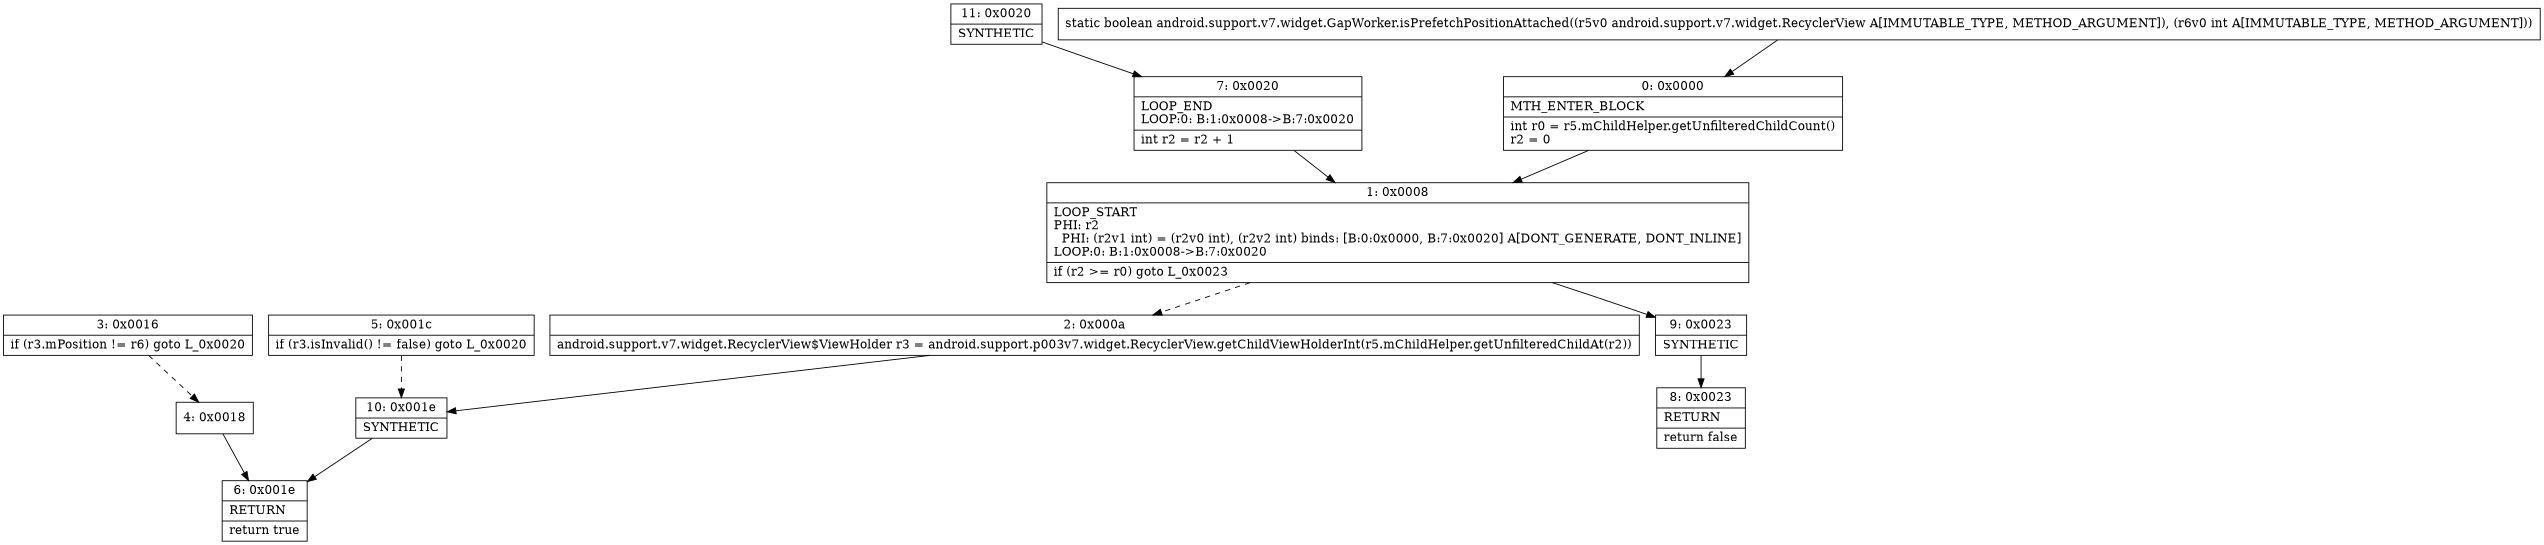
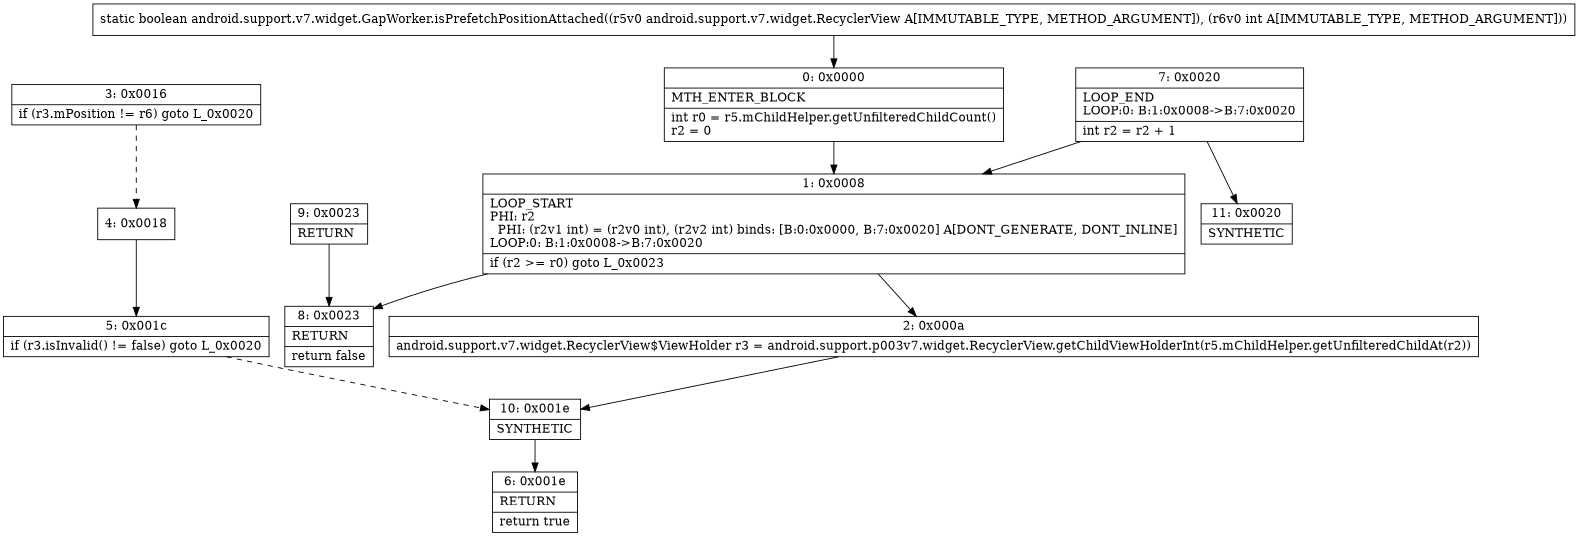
(1088, 58) -> (1220, 169)
(1206, 297) -> (894, 292)
(1600, 298) -> (434, 288)
(1701, 345) -> (326, 234)
(234, 453) -> (136, 273)
